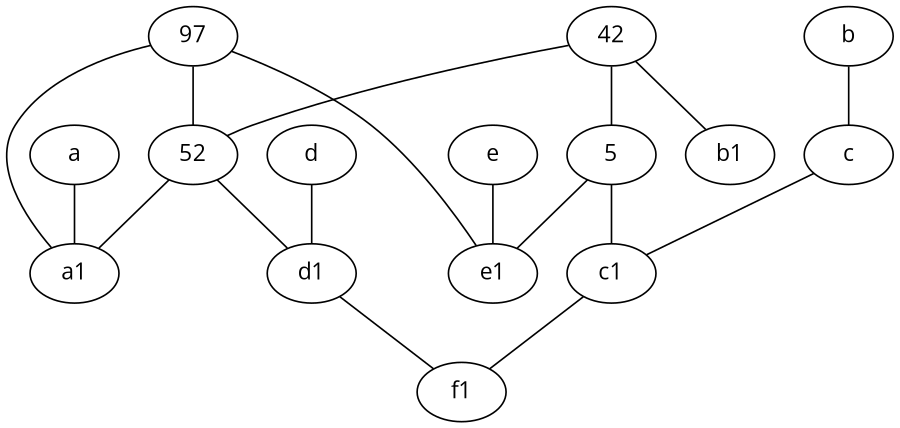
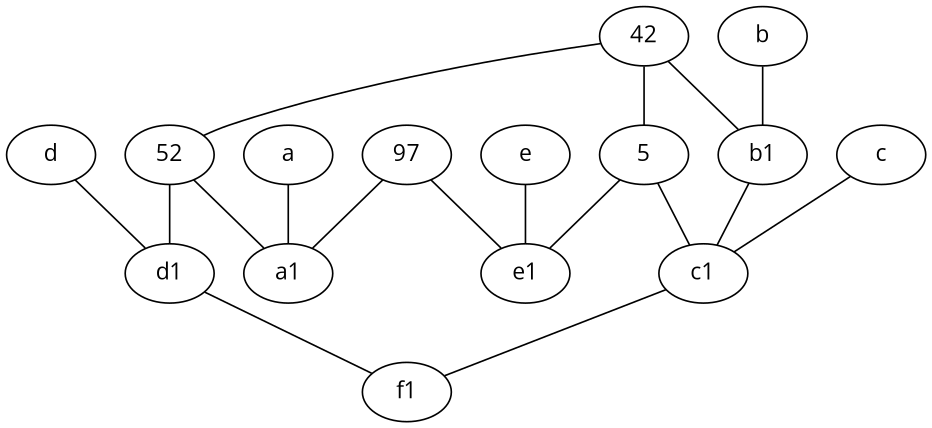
(193, 96) -> none
(849, 96) -> (763, 96)
none -> (733, 214)
